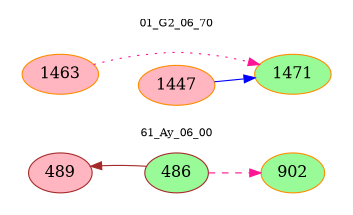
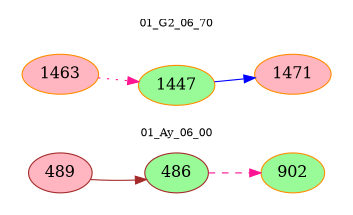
(171, 52) -> (113, 79)
(293, 74) -> (293, 74)
(177, 85) -> (177, 85)
(177, 134) -> (177, 134)
(124, 165) -> (113, 180)
